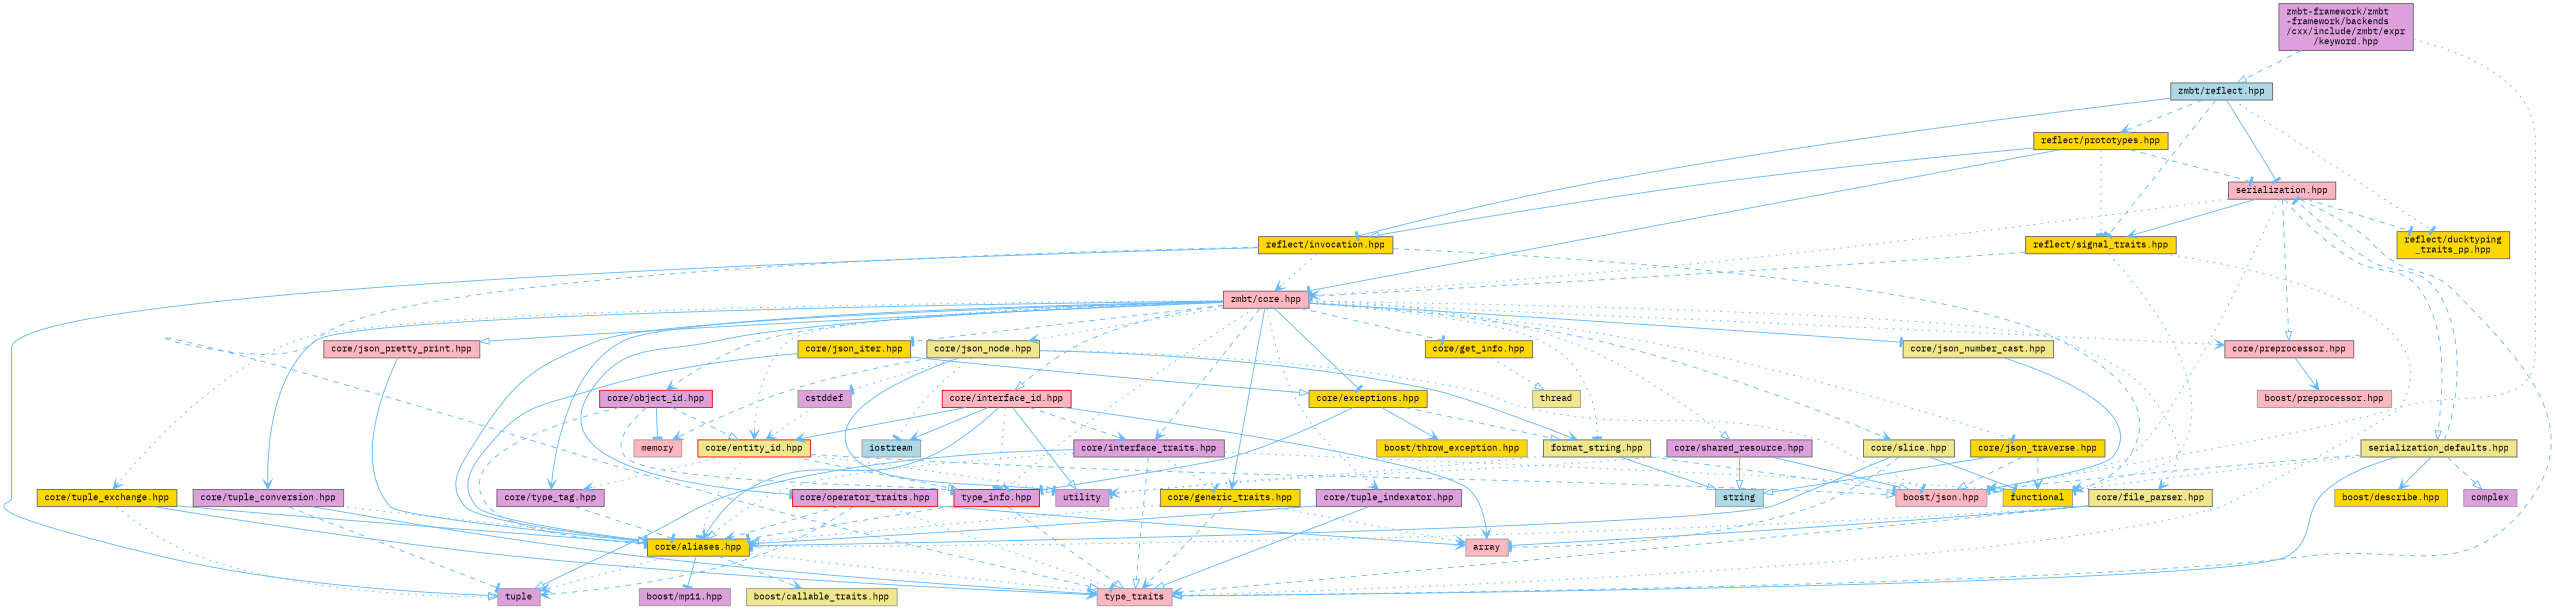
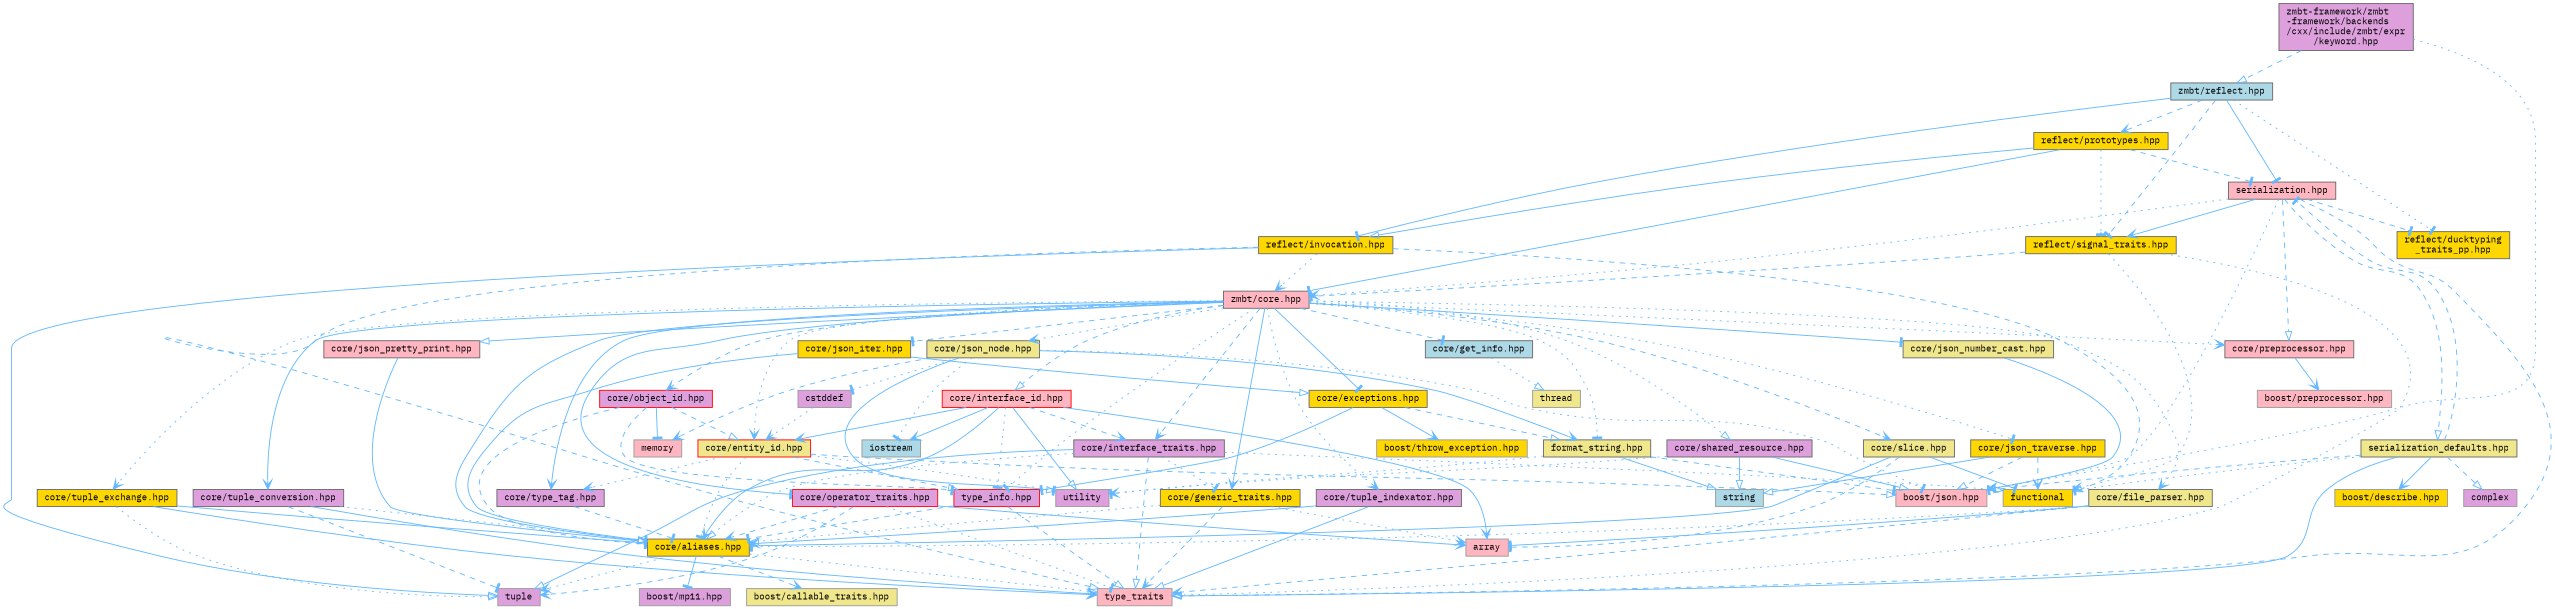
(1479, 349) -> (1479, 349)
